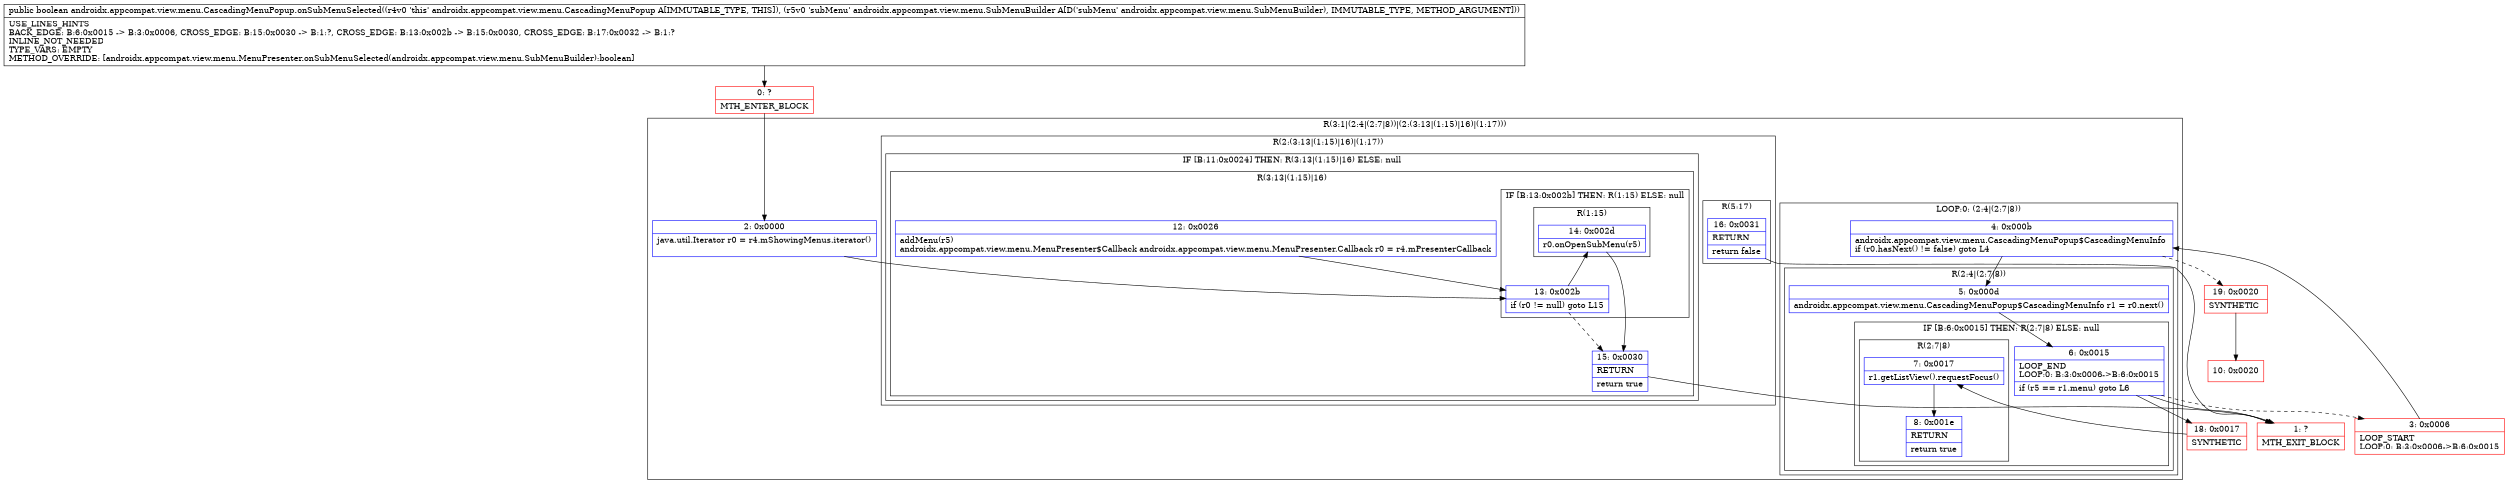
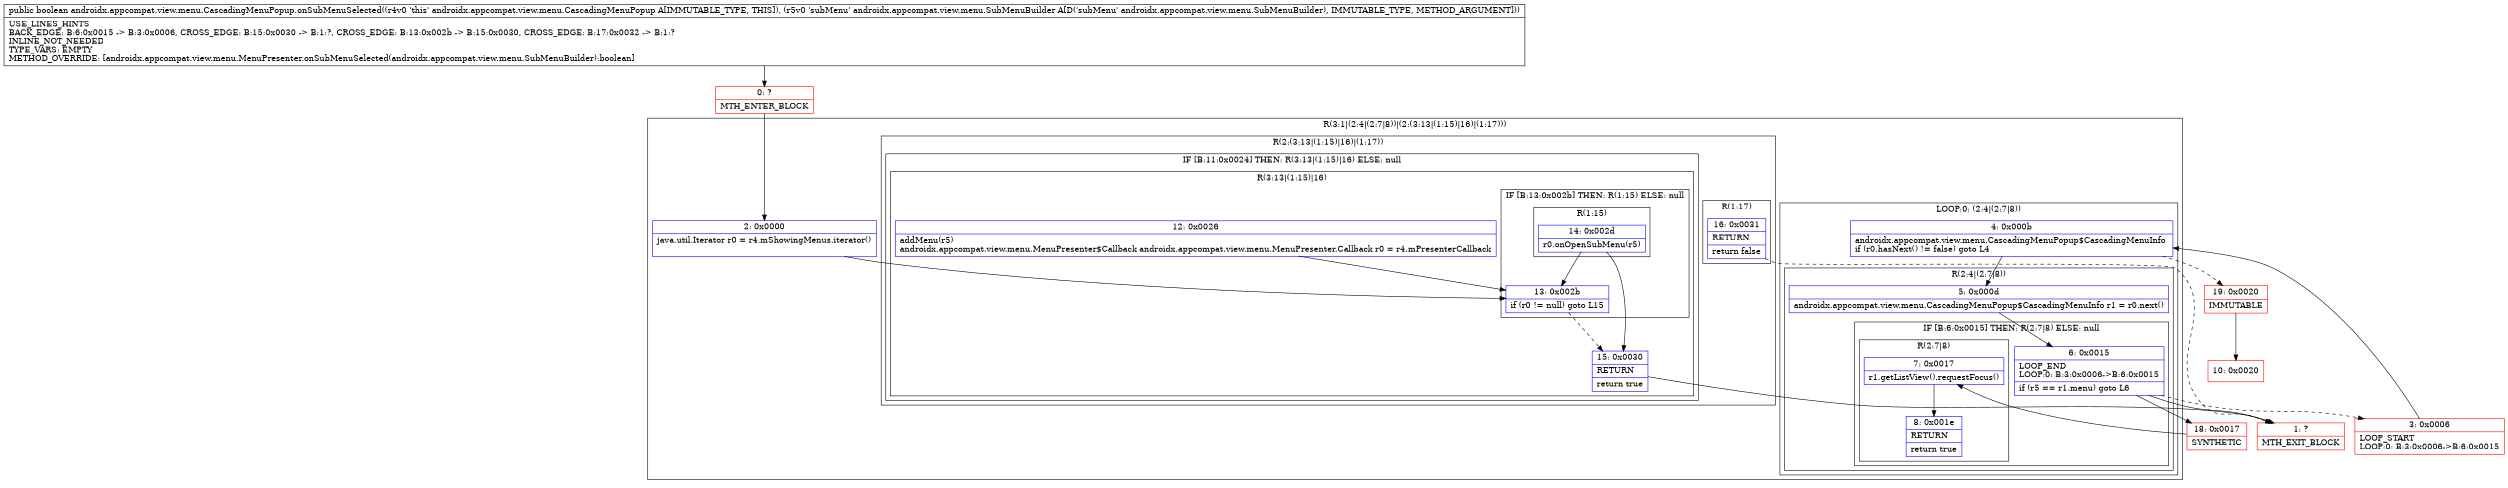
(1737, 207) -> (1737, 207)
(2077, 264) -> (2077, 264)
(1577, 272) -> (1572, 266)
(2234, 306) -> (2236, 306)
